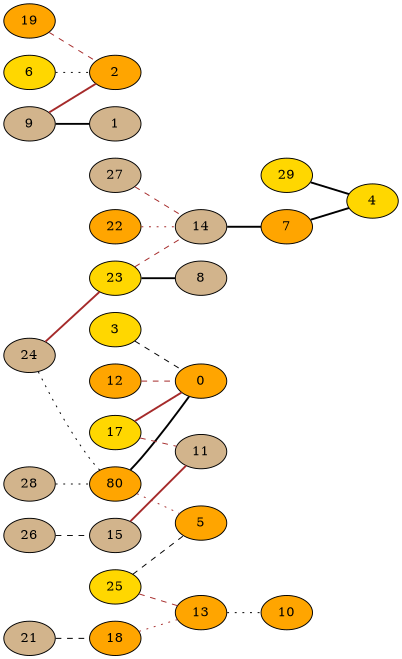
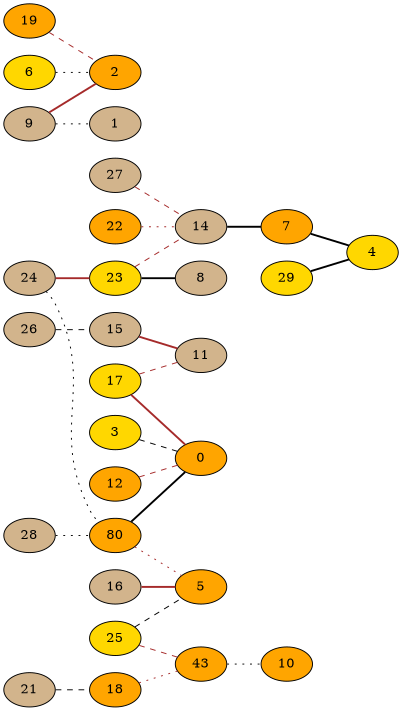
(73, 124) -> (73, 124)
none -> (115, 587)
(201, 613) -> (201, 664)
